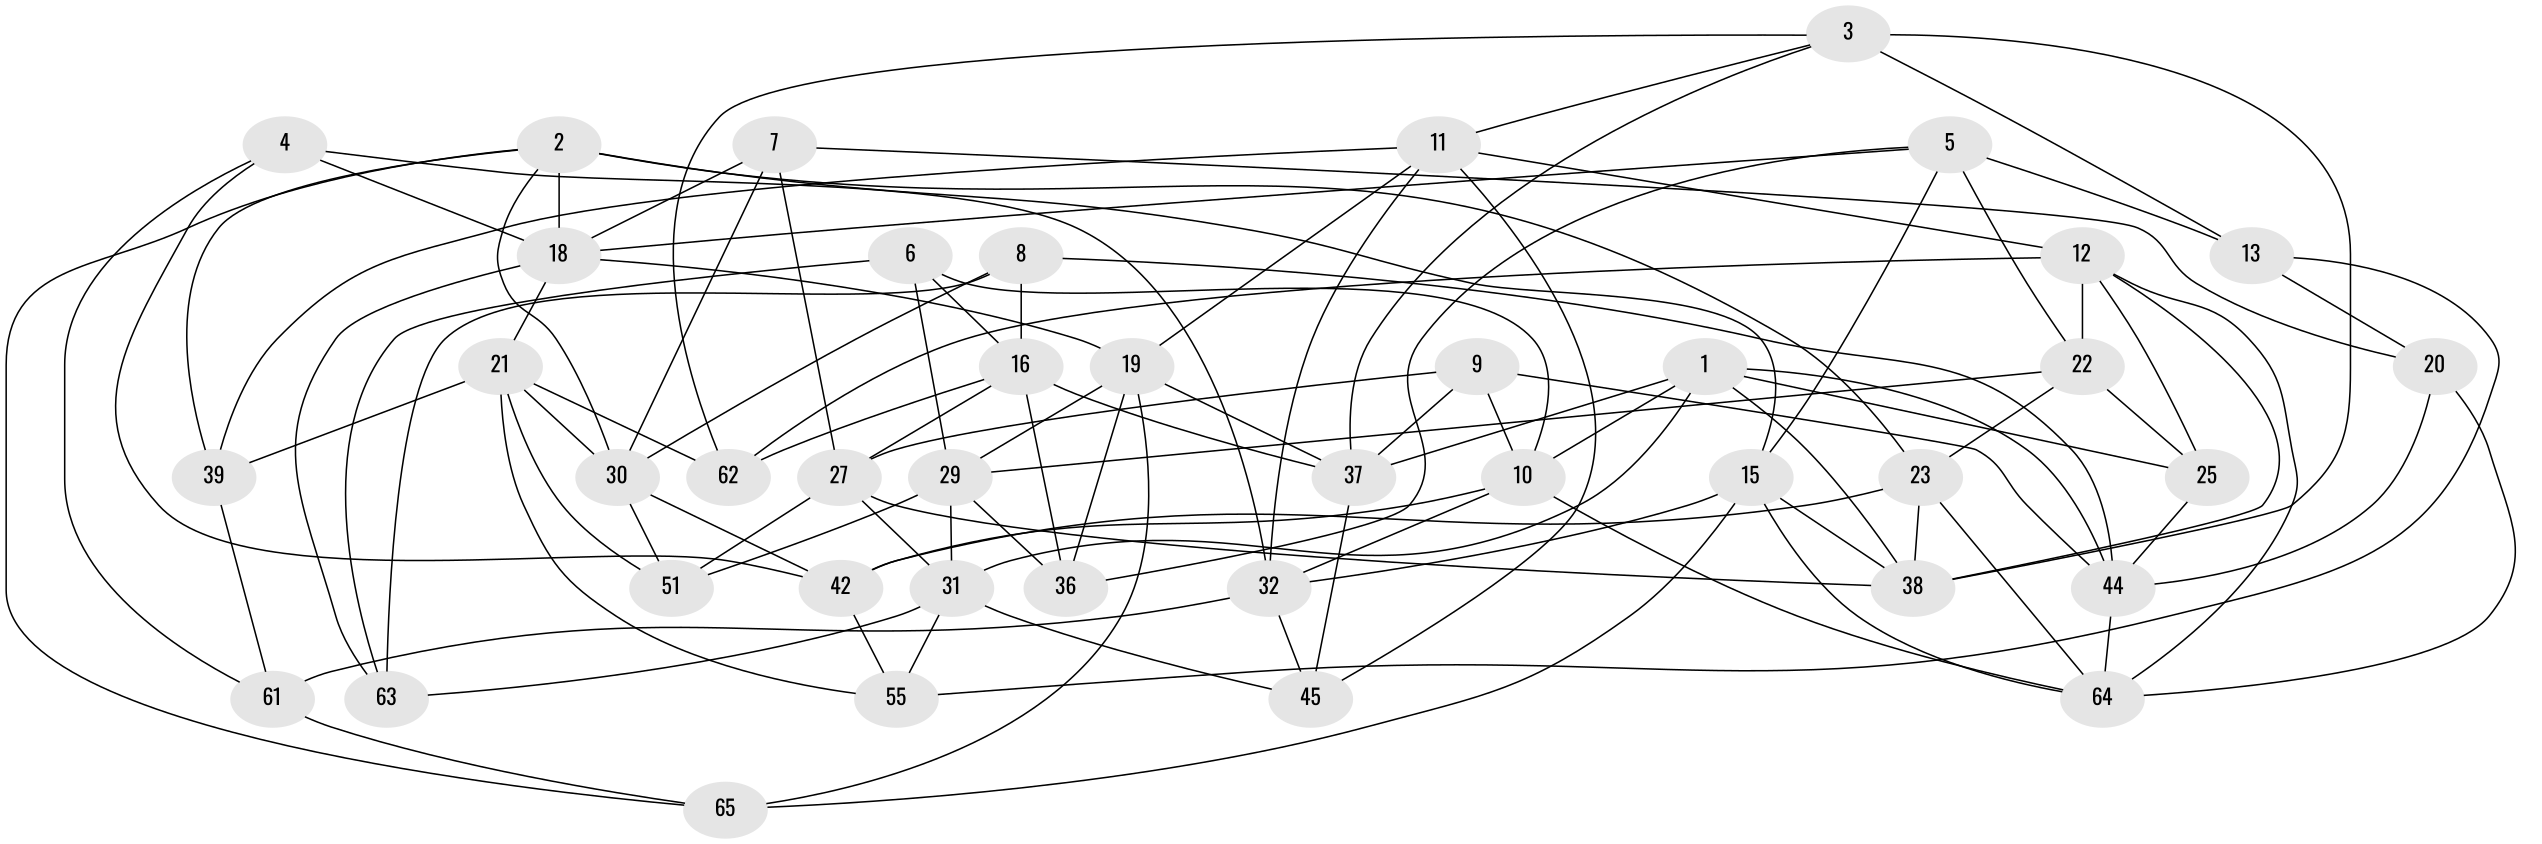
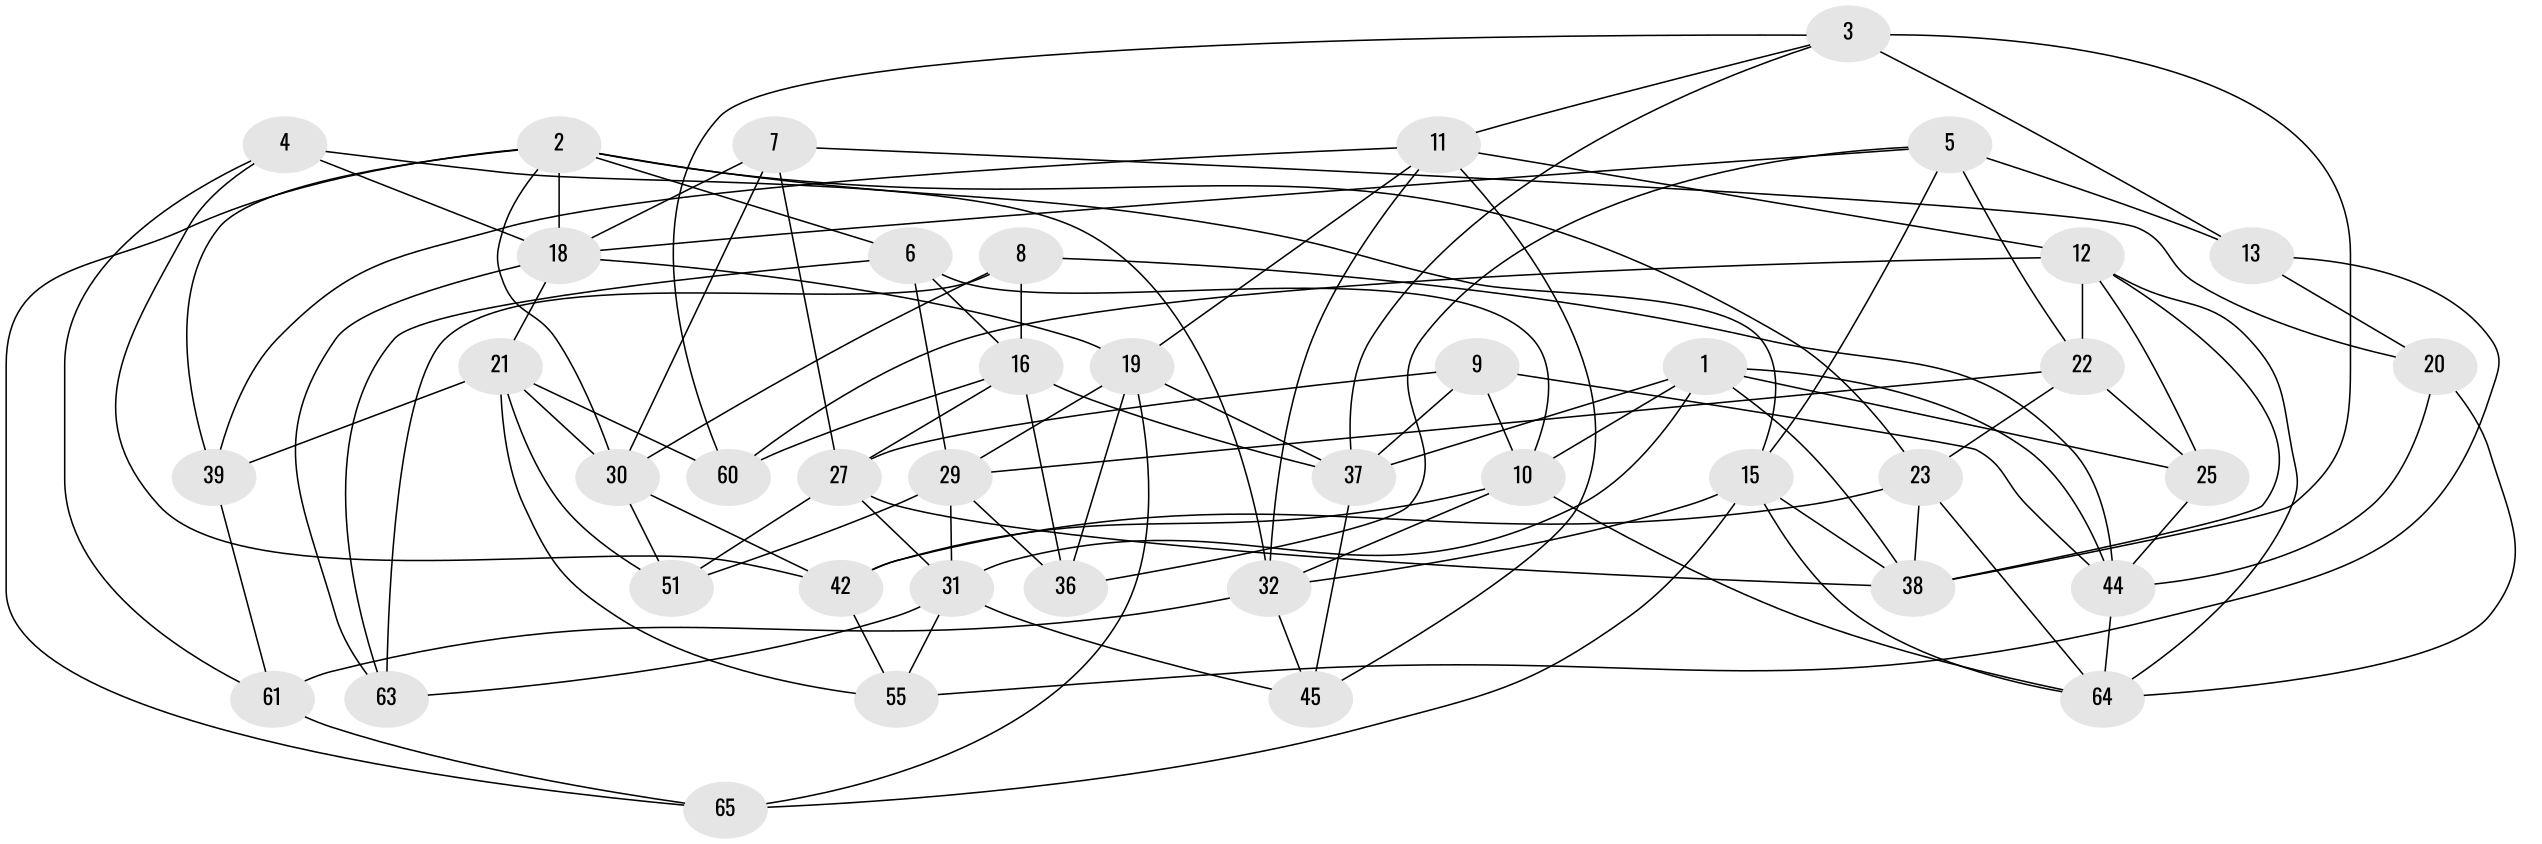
none -> (762, 209)
(729, 477) -> (729, 477)
